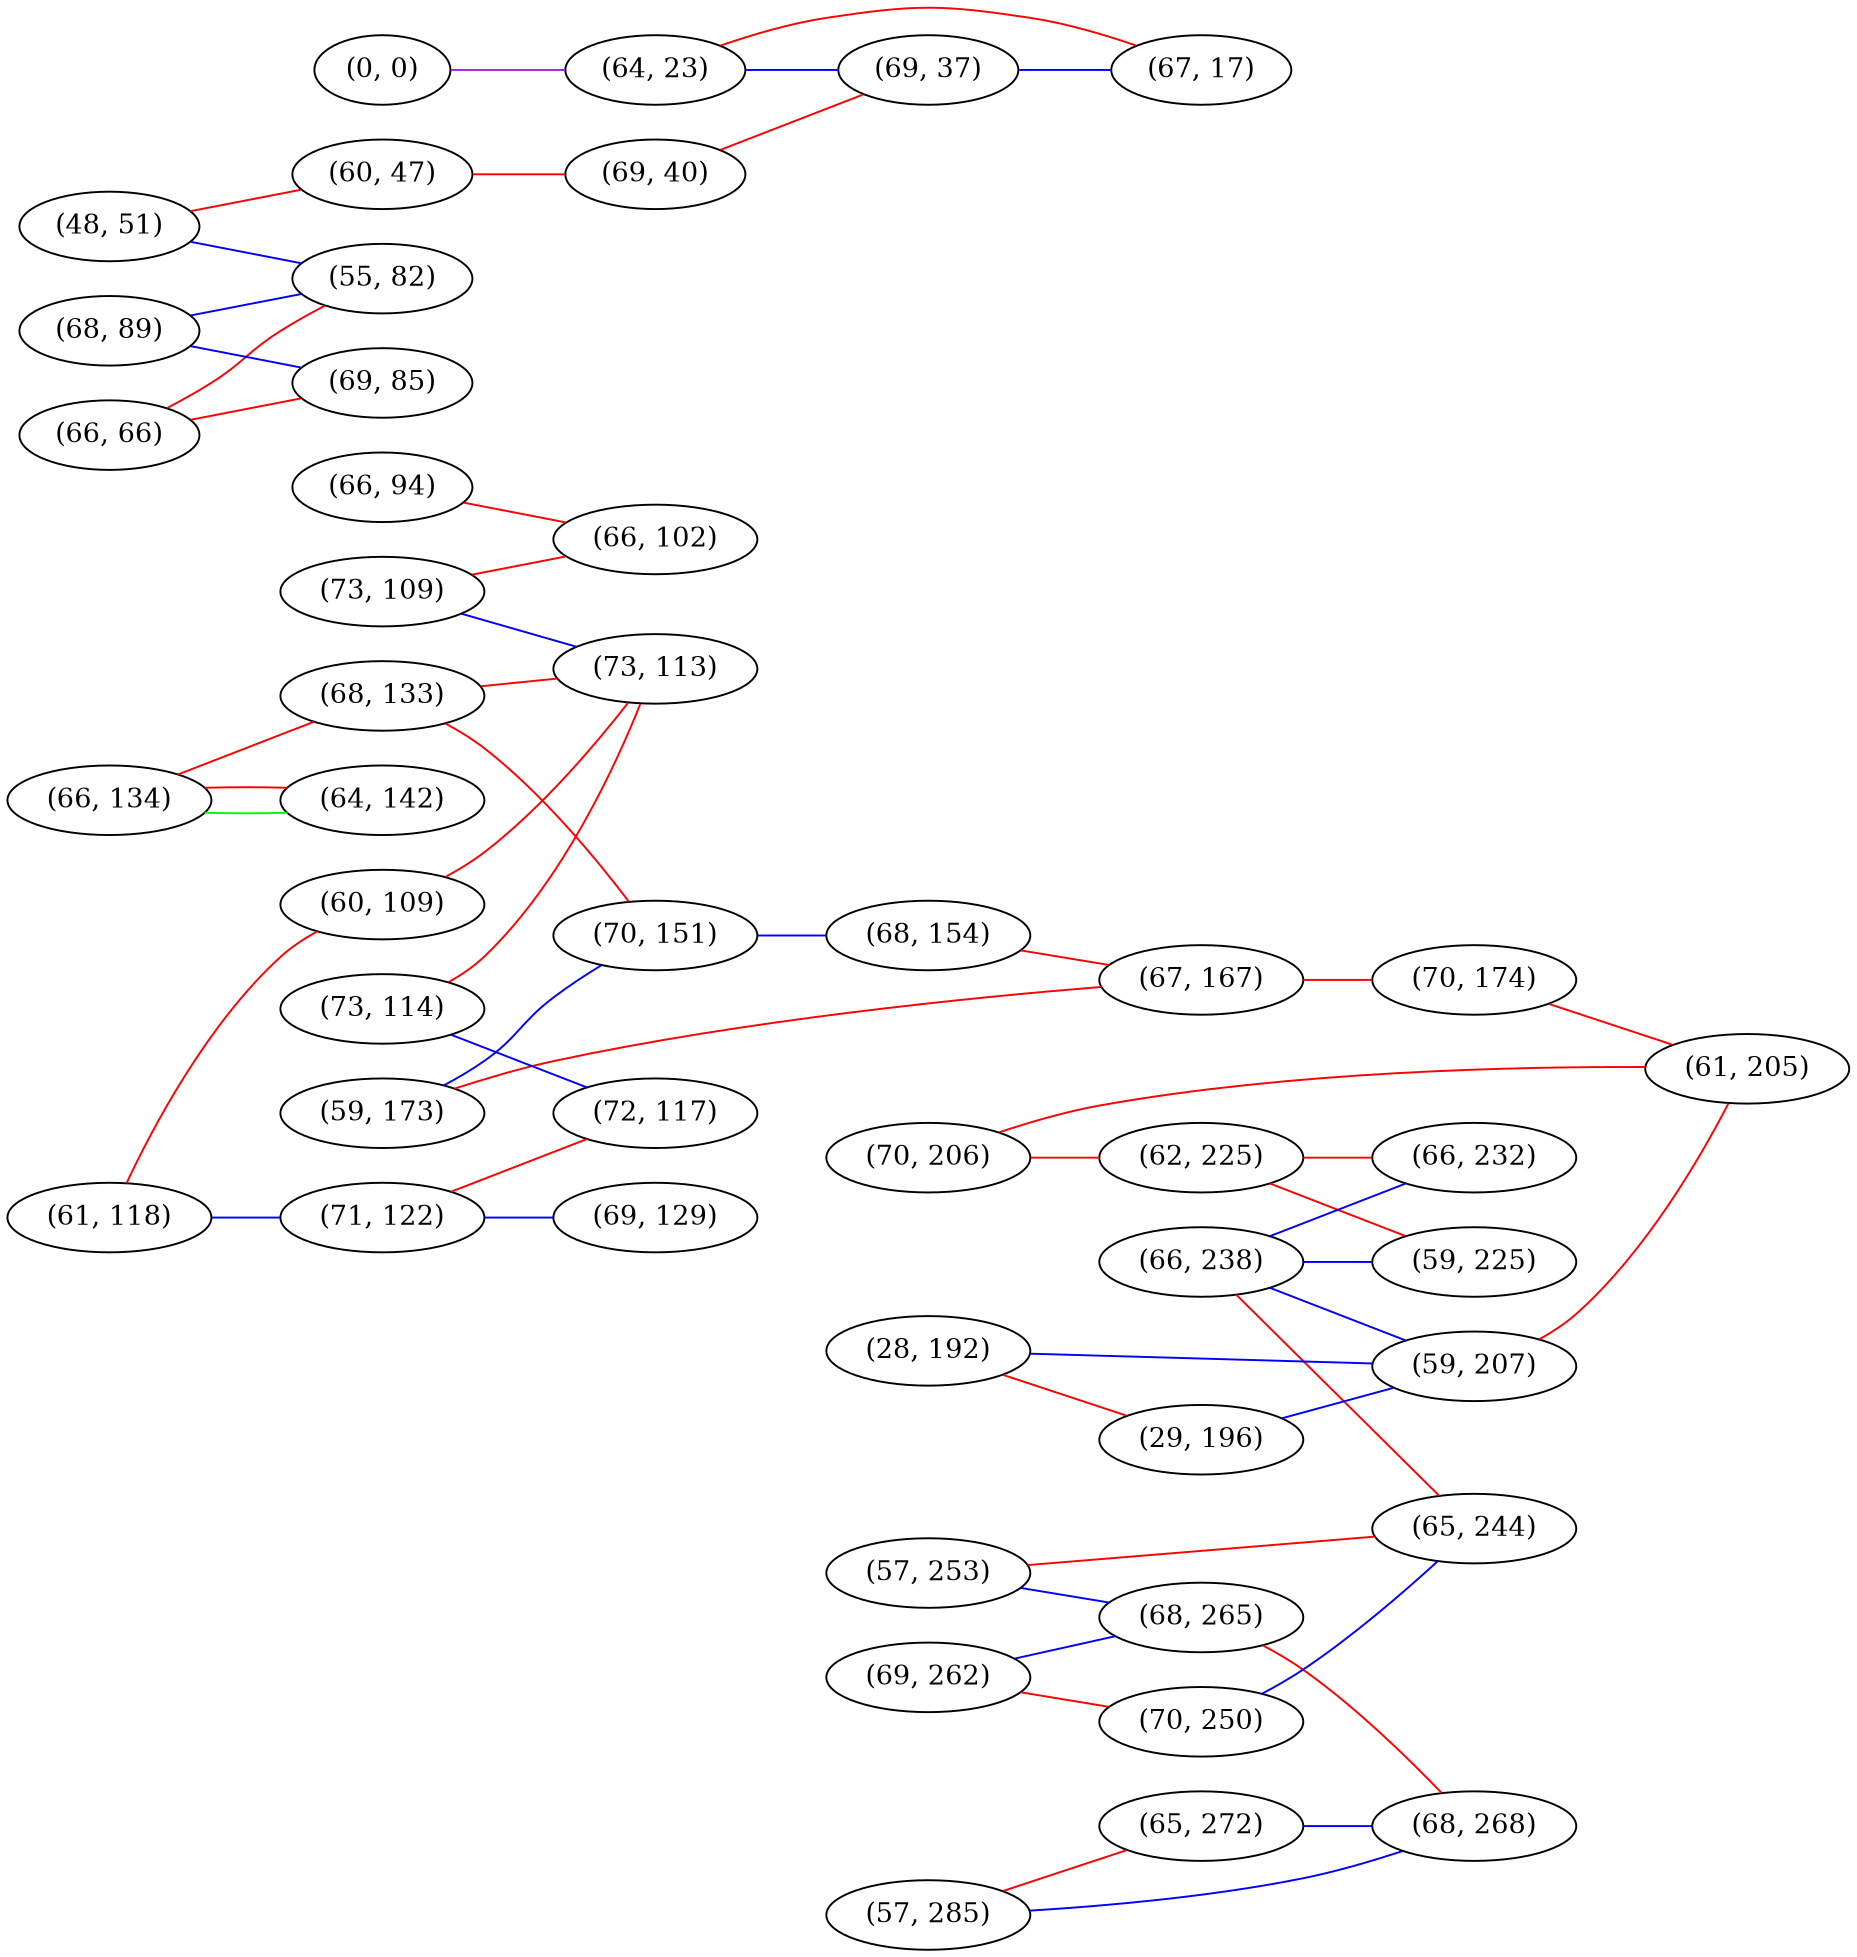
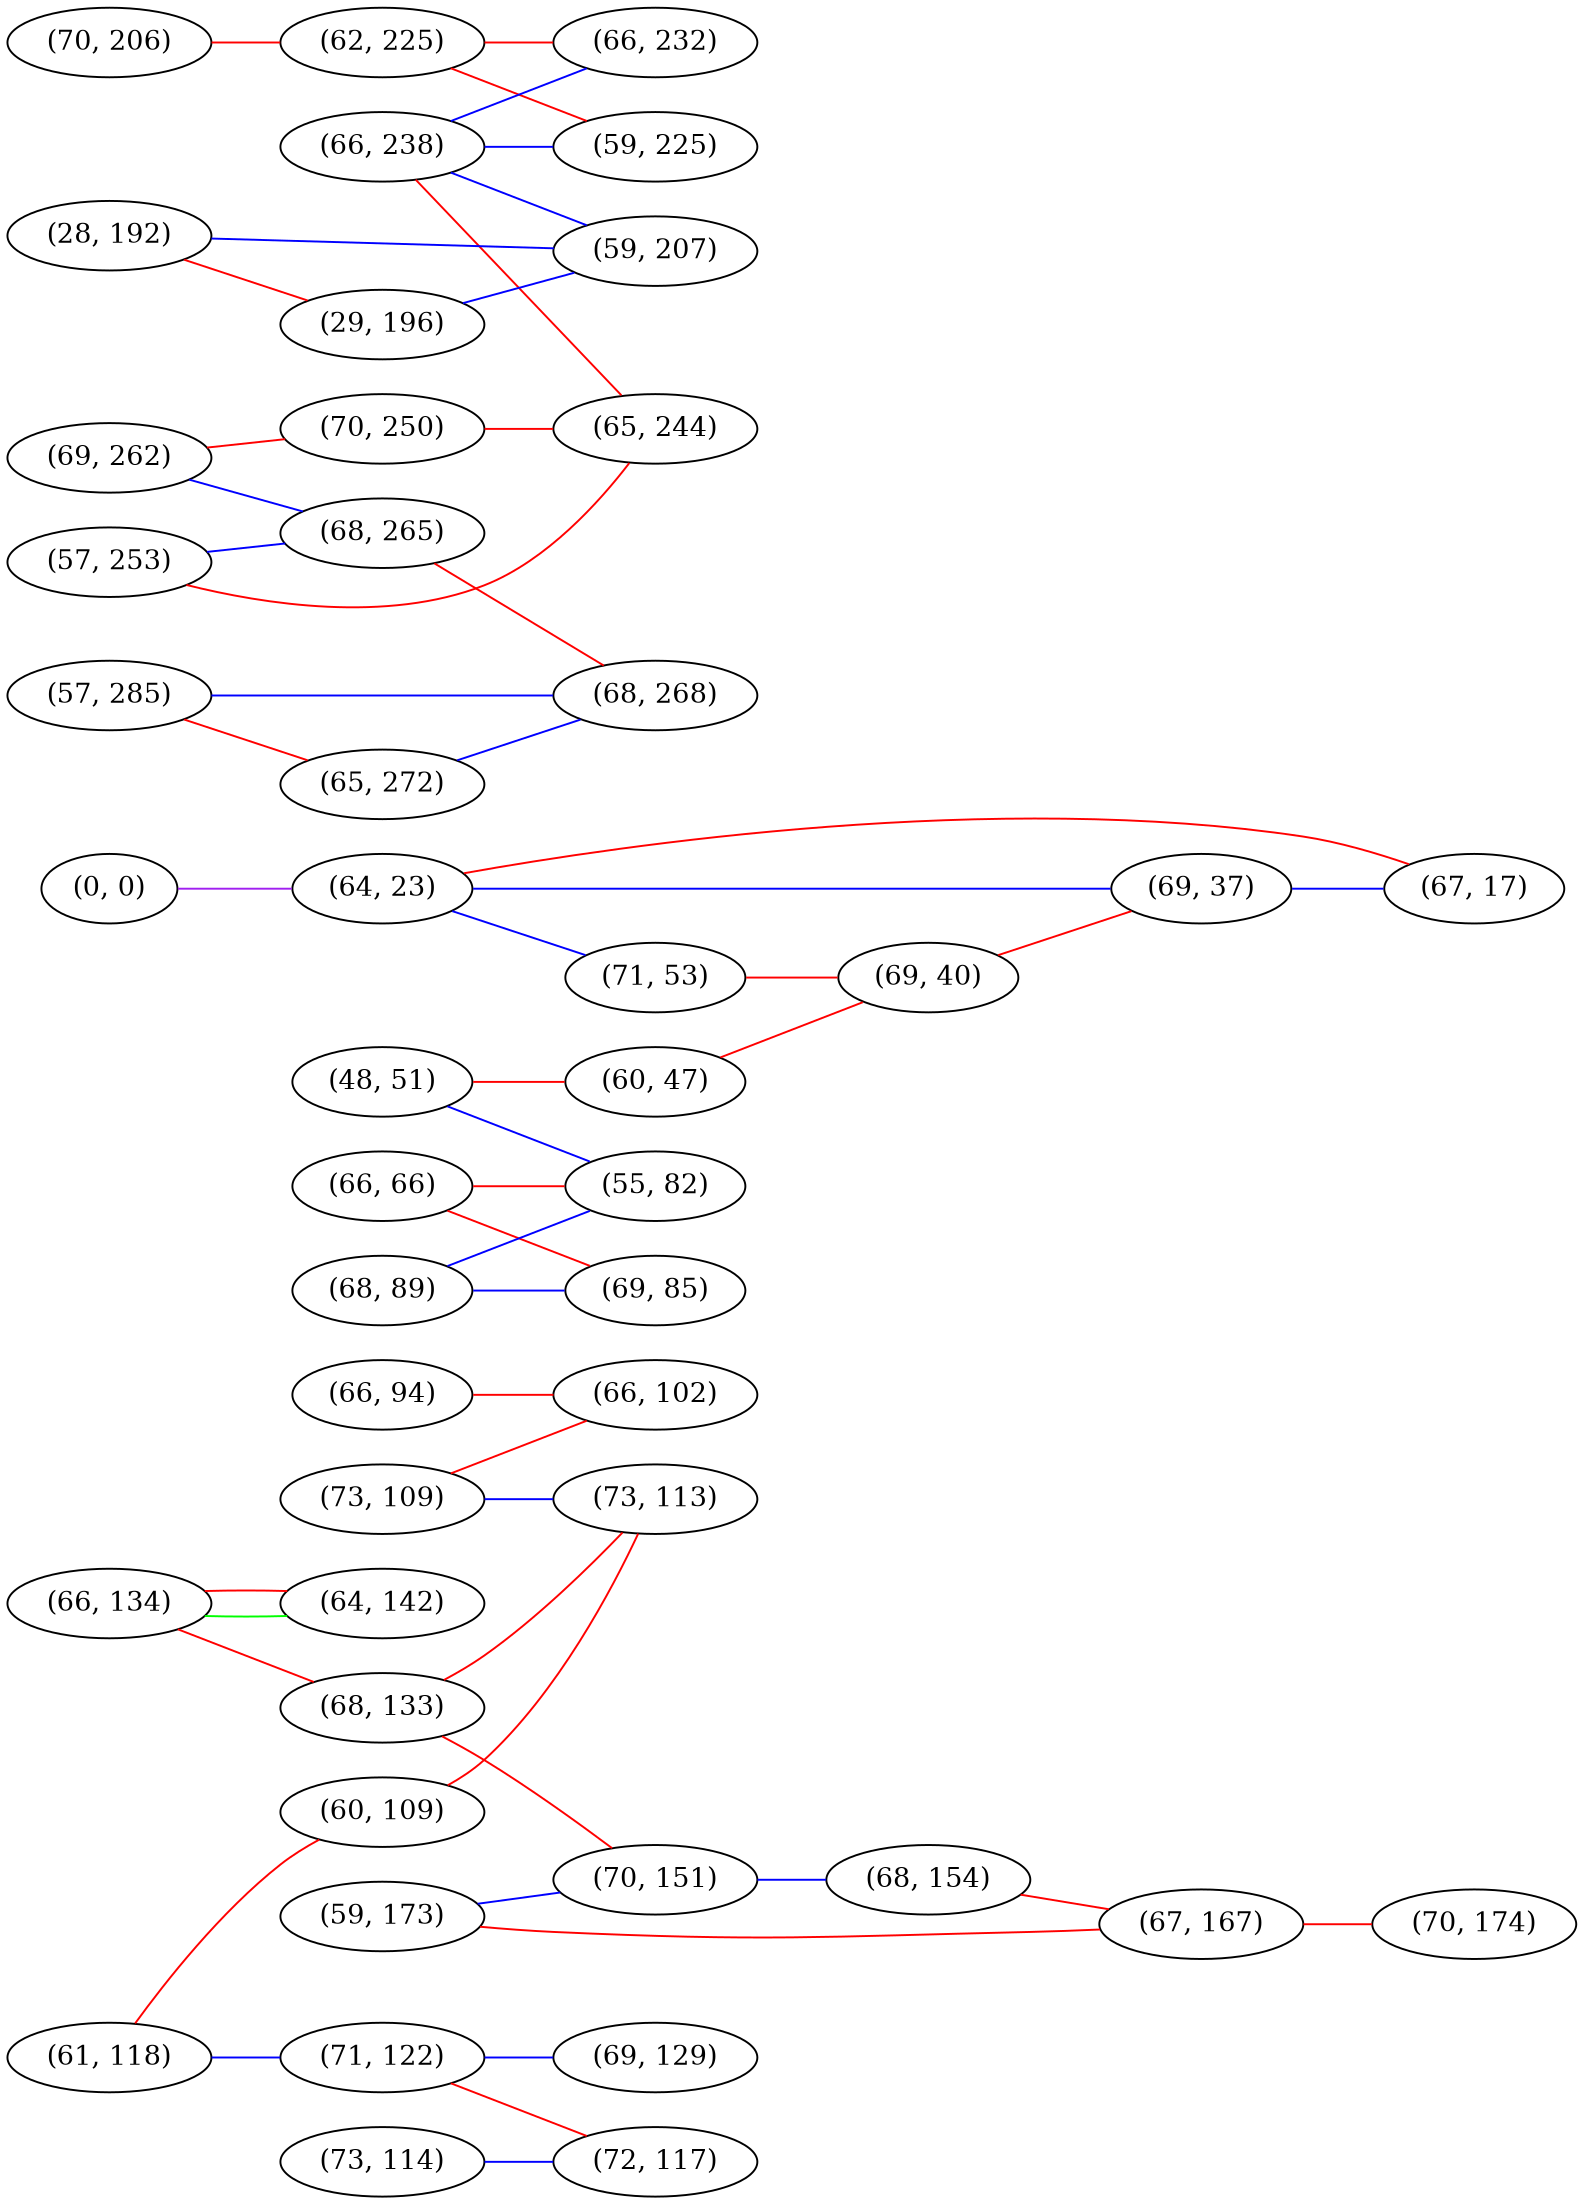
(563, 857) -> none
none -> (655, 978)
(1747, 1069) -> none
(1354, 1633) -> (519, 429)
